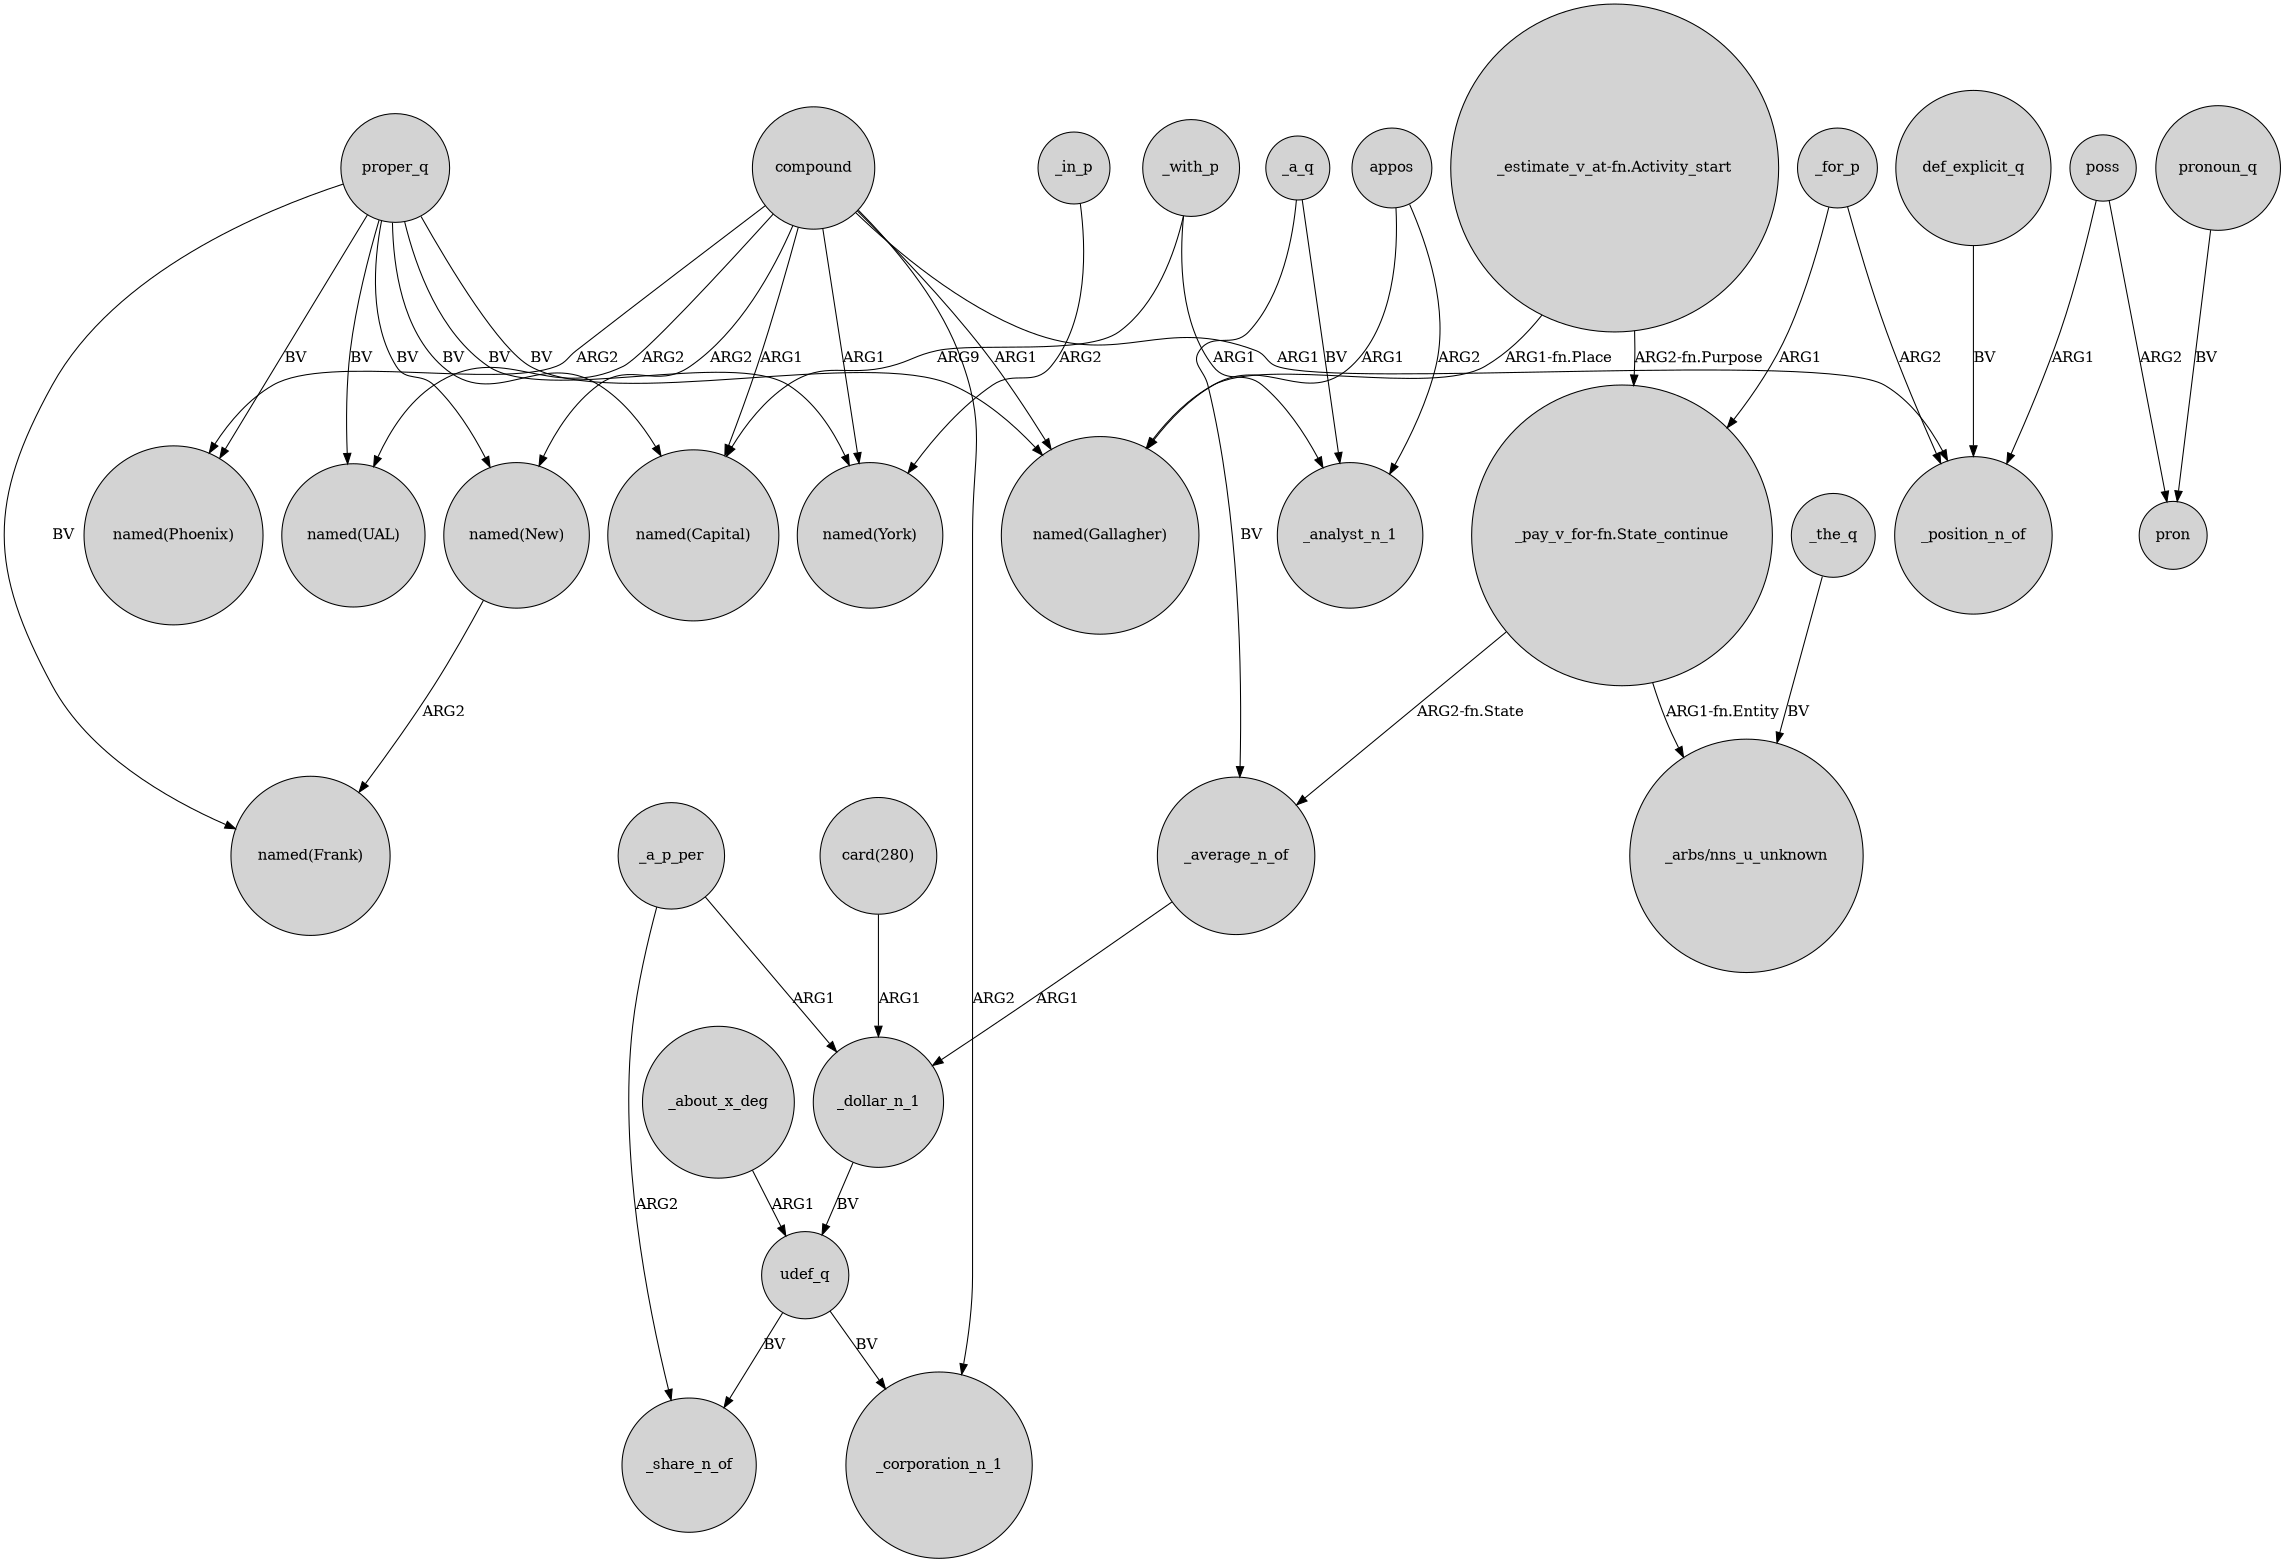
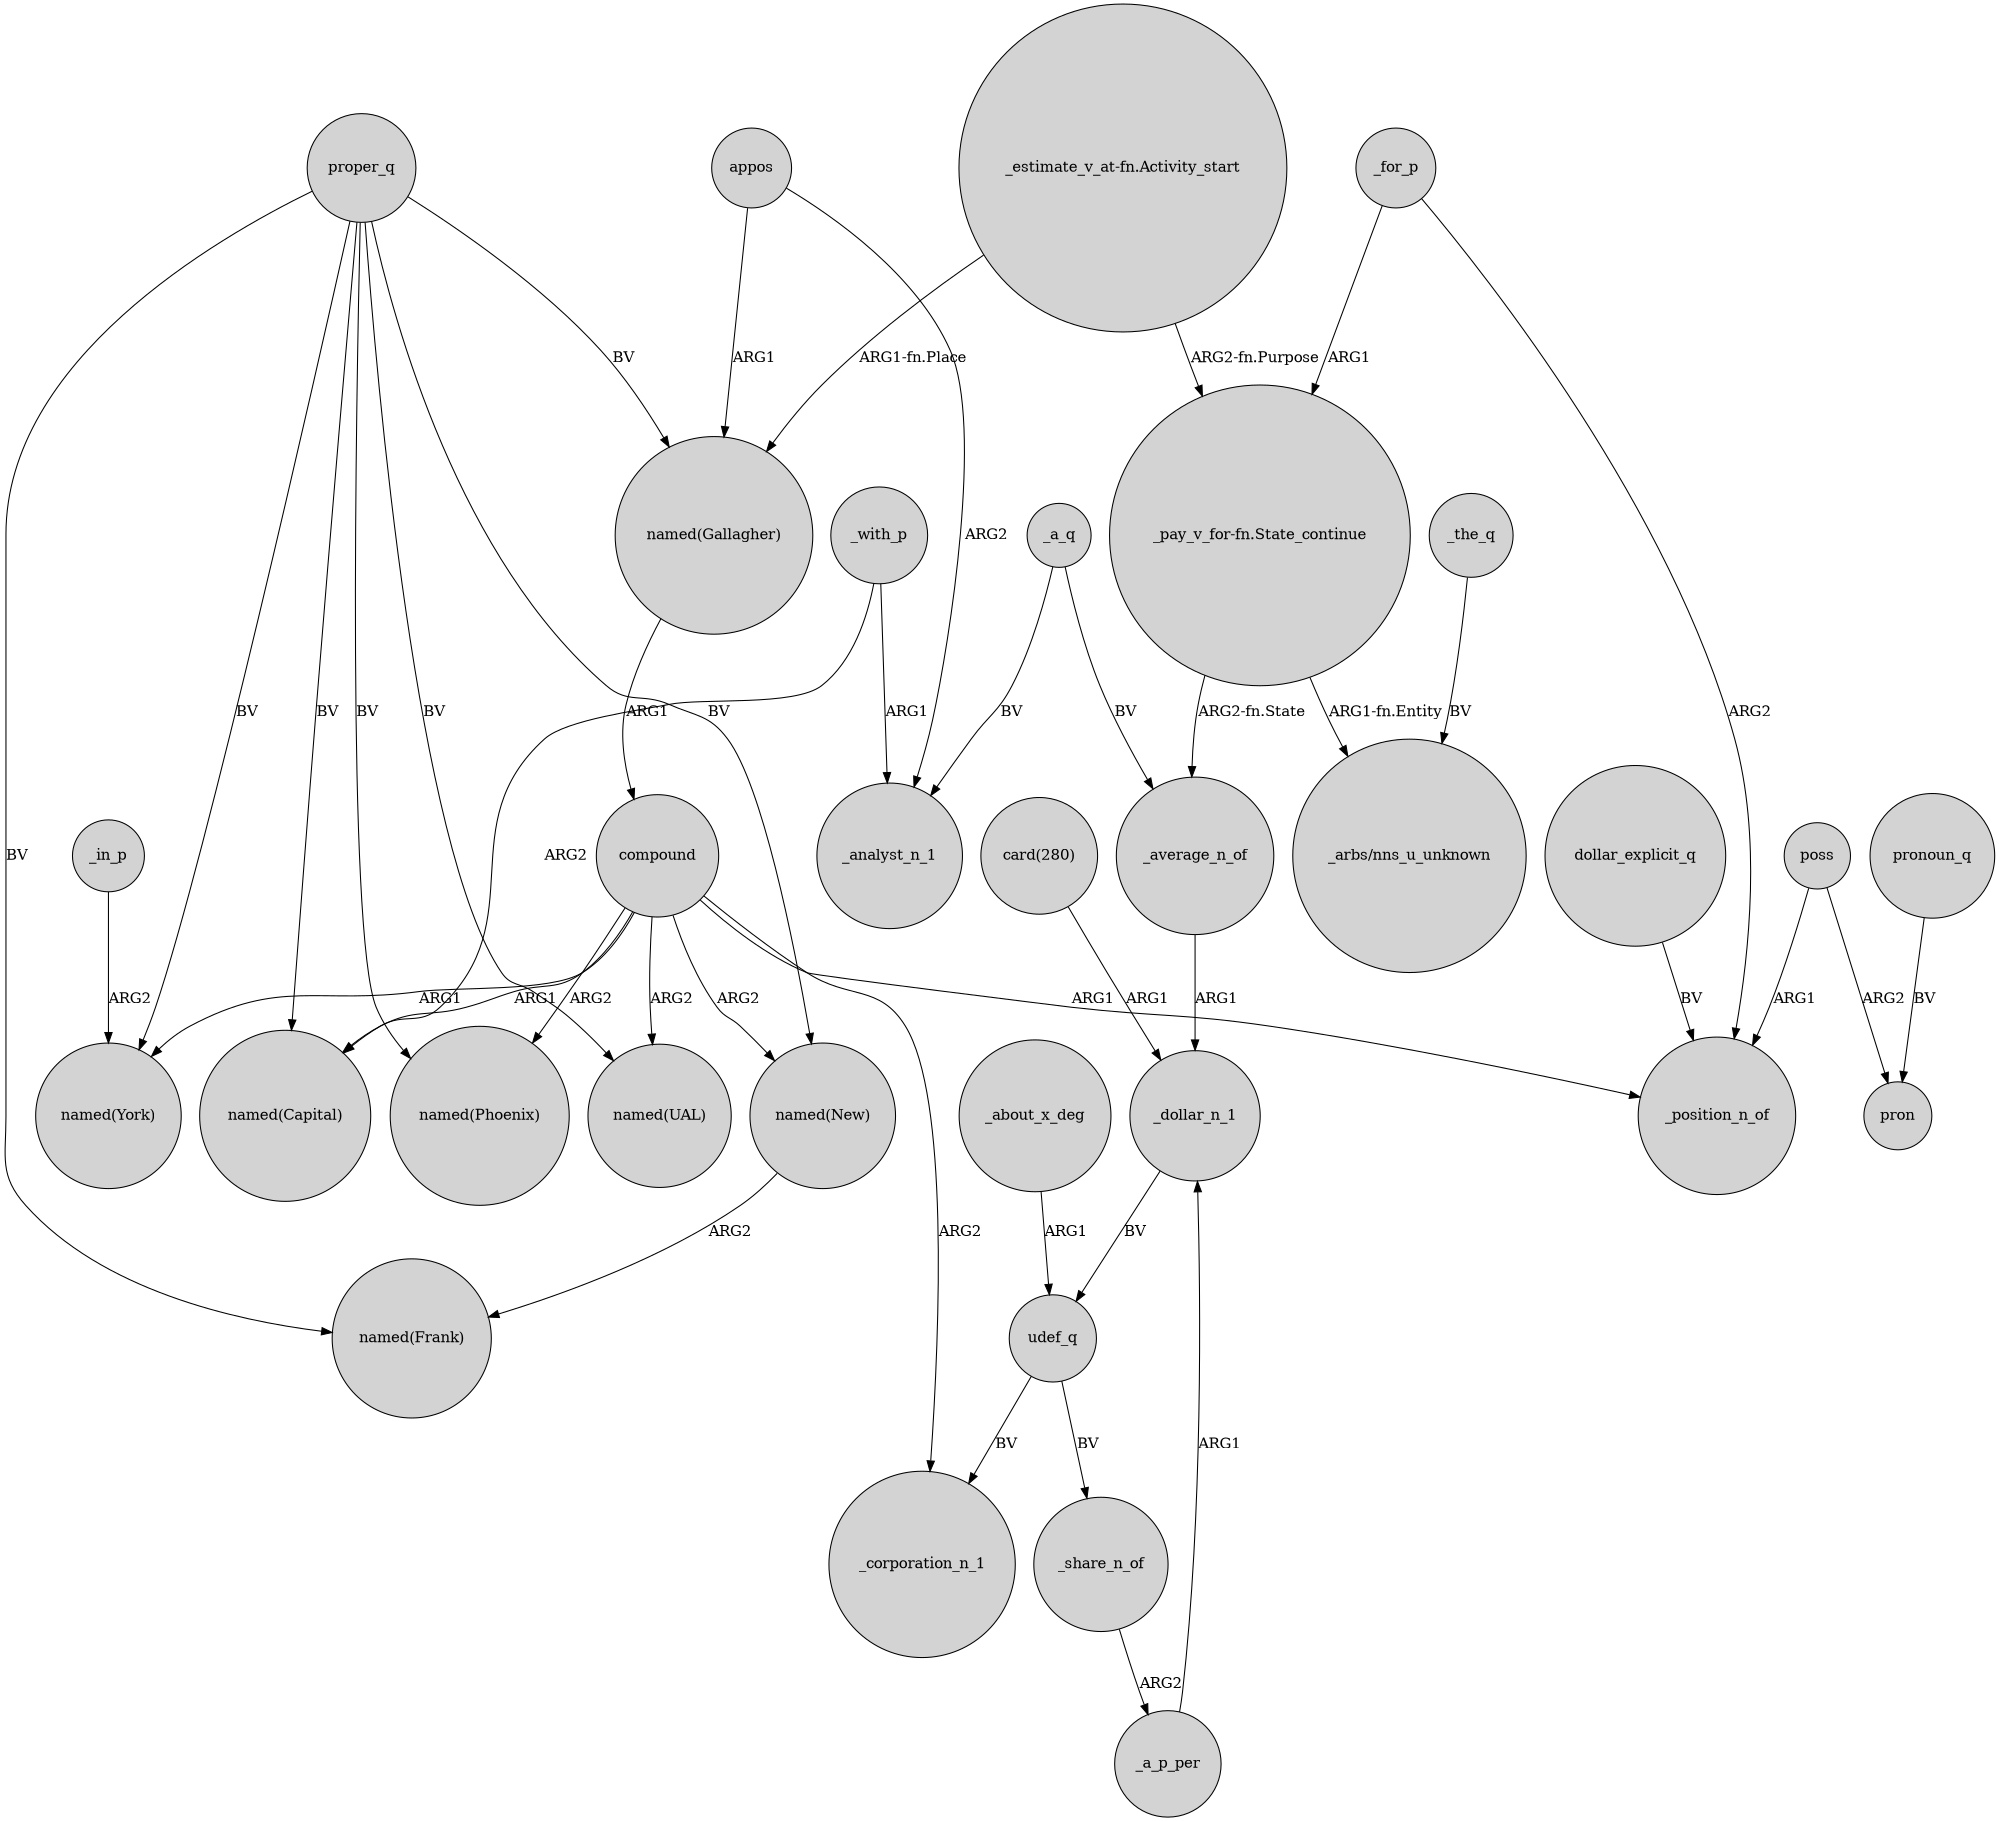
(1973, 168) -> (1635, 856)
(959, 320) -> (626, 705)
(958, 359) -> (566, 856)
(631, 1149) -> (1131, 1667)
